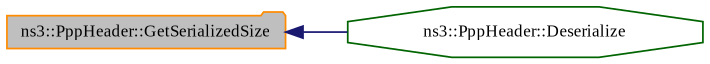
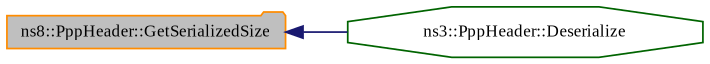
(146, 32) -> (146, 32)
